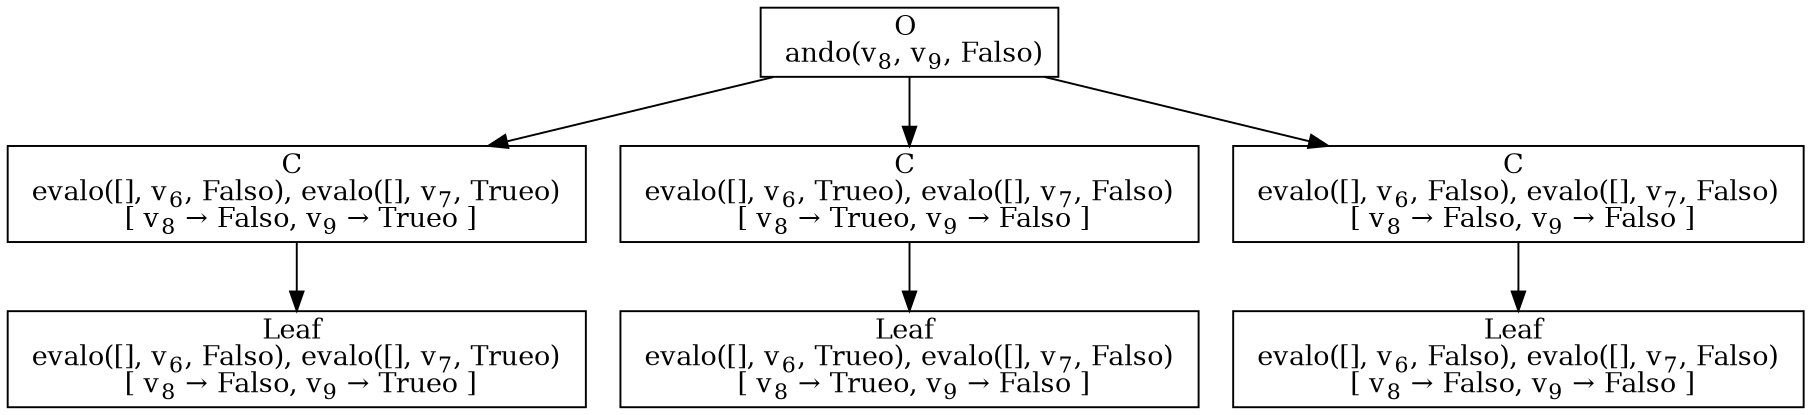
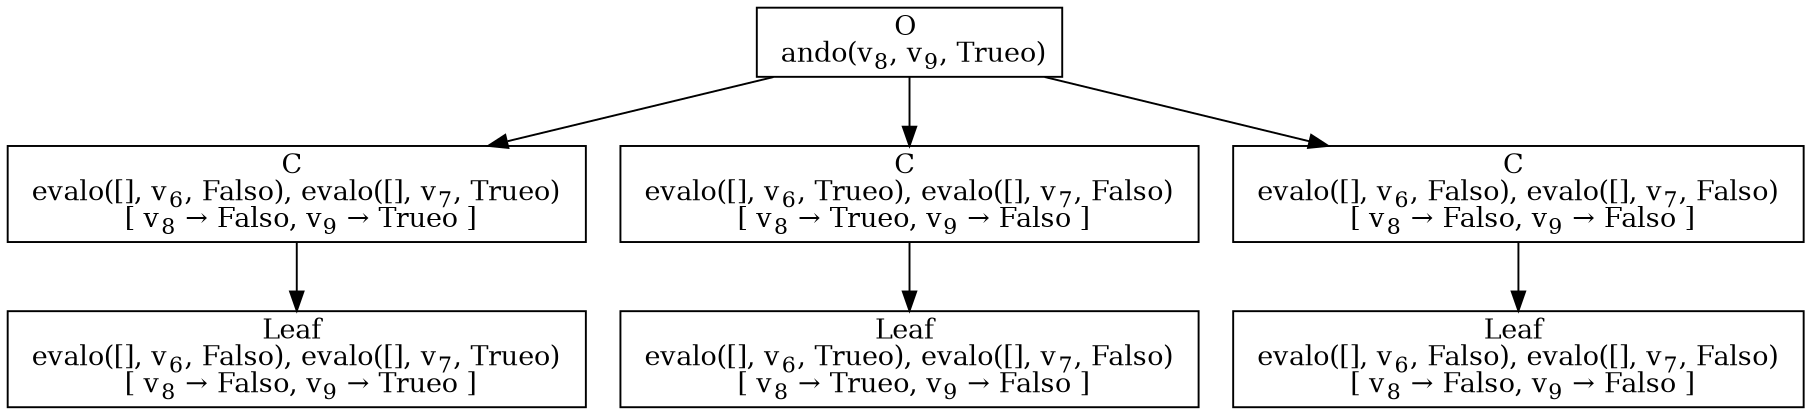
(993, 54) -> (993, 54)
